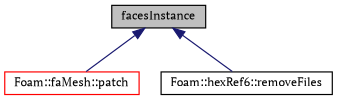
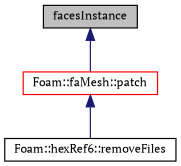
(207, 53) -> (90, 123)
